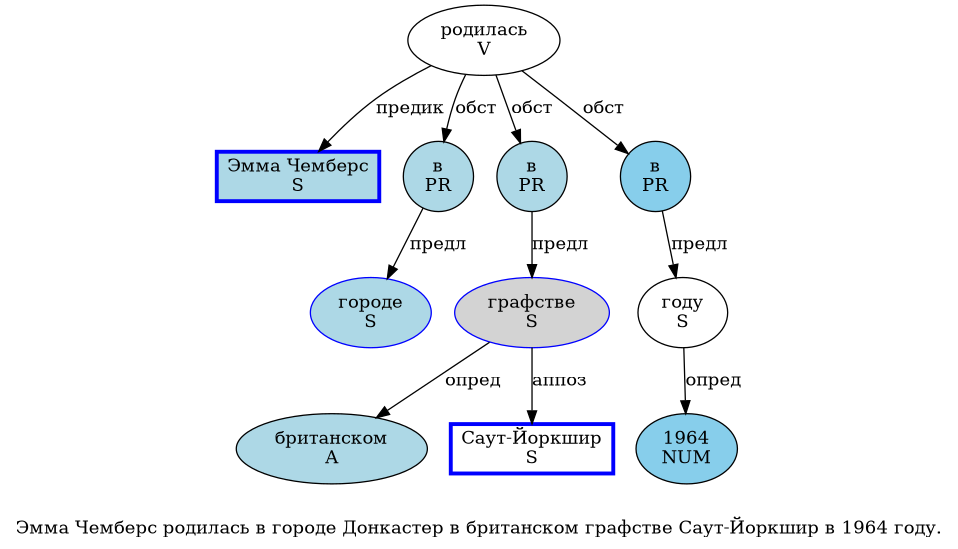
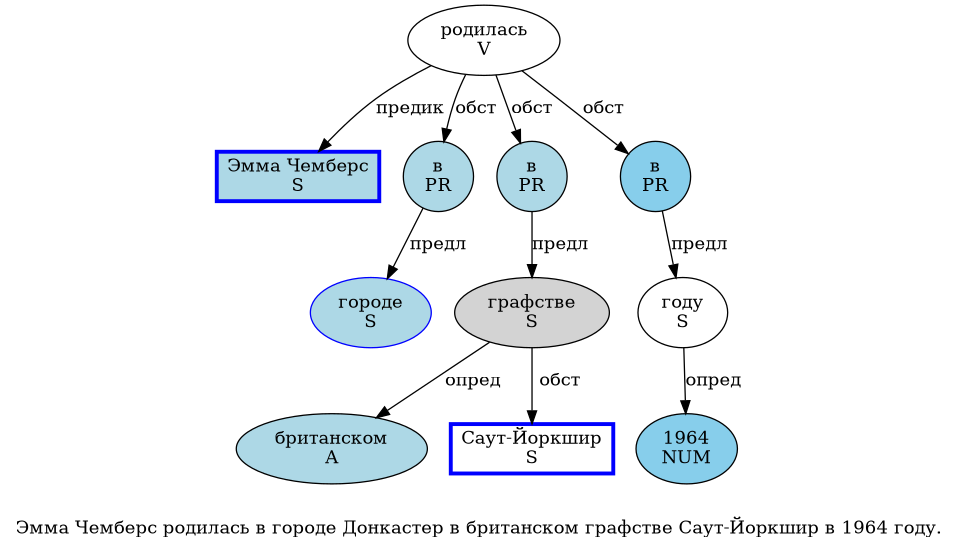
(532, 313) -> (532, 313)
(560, 381) -> (560, 381)
